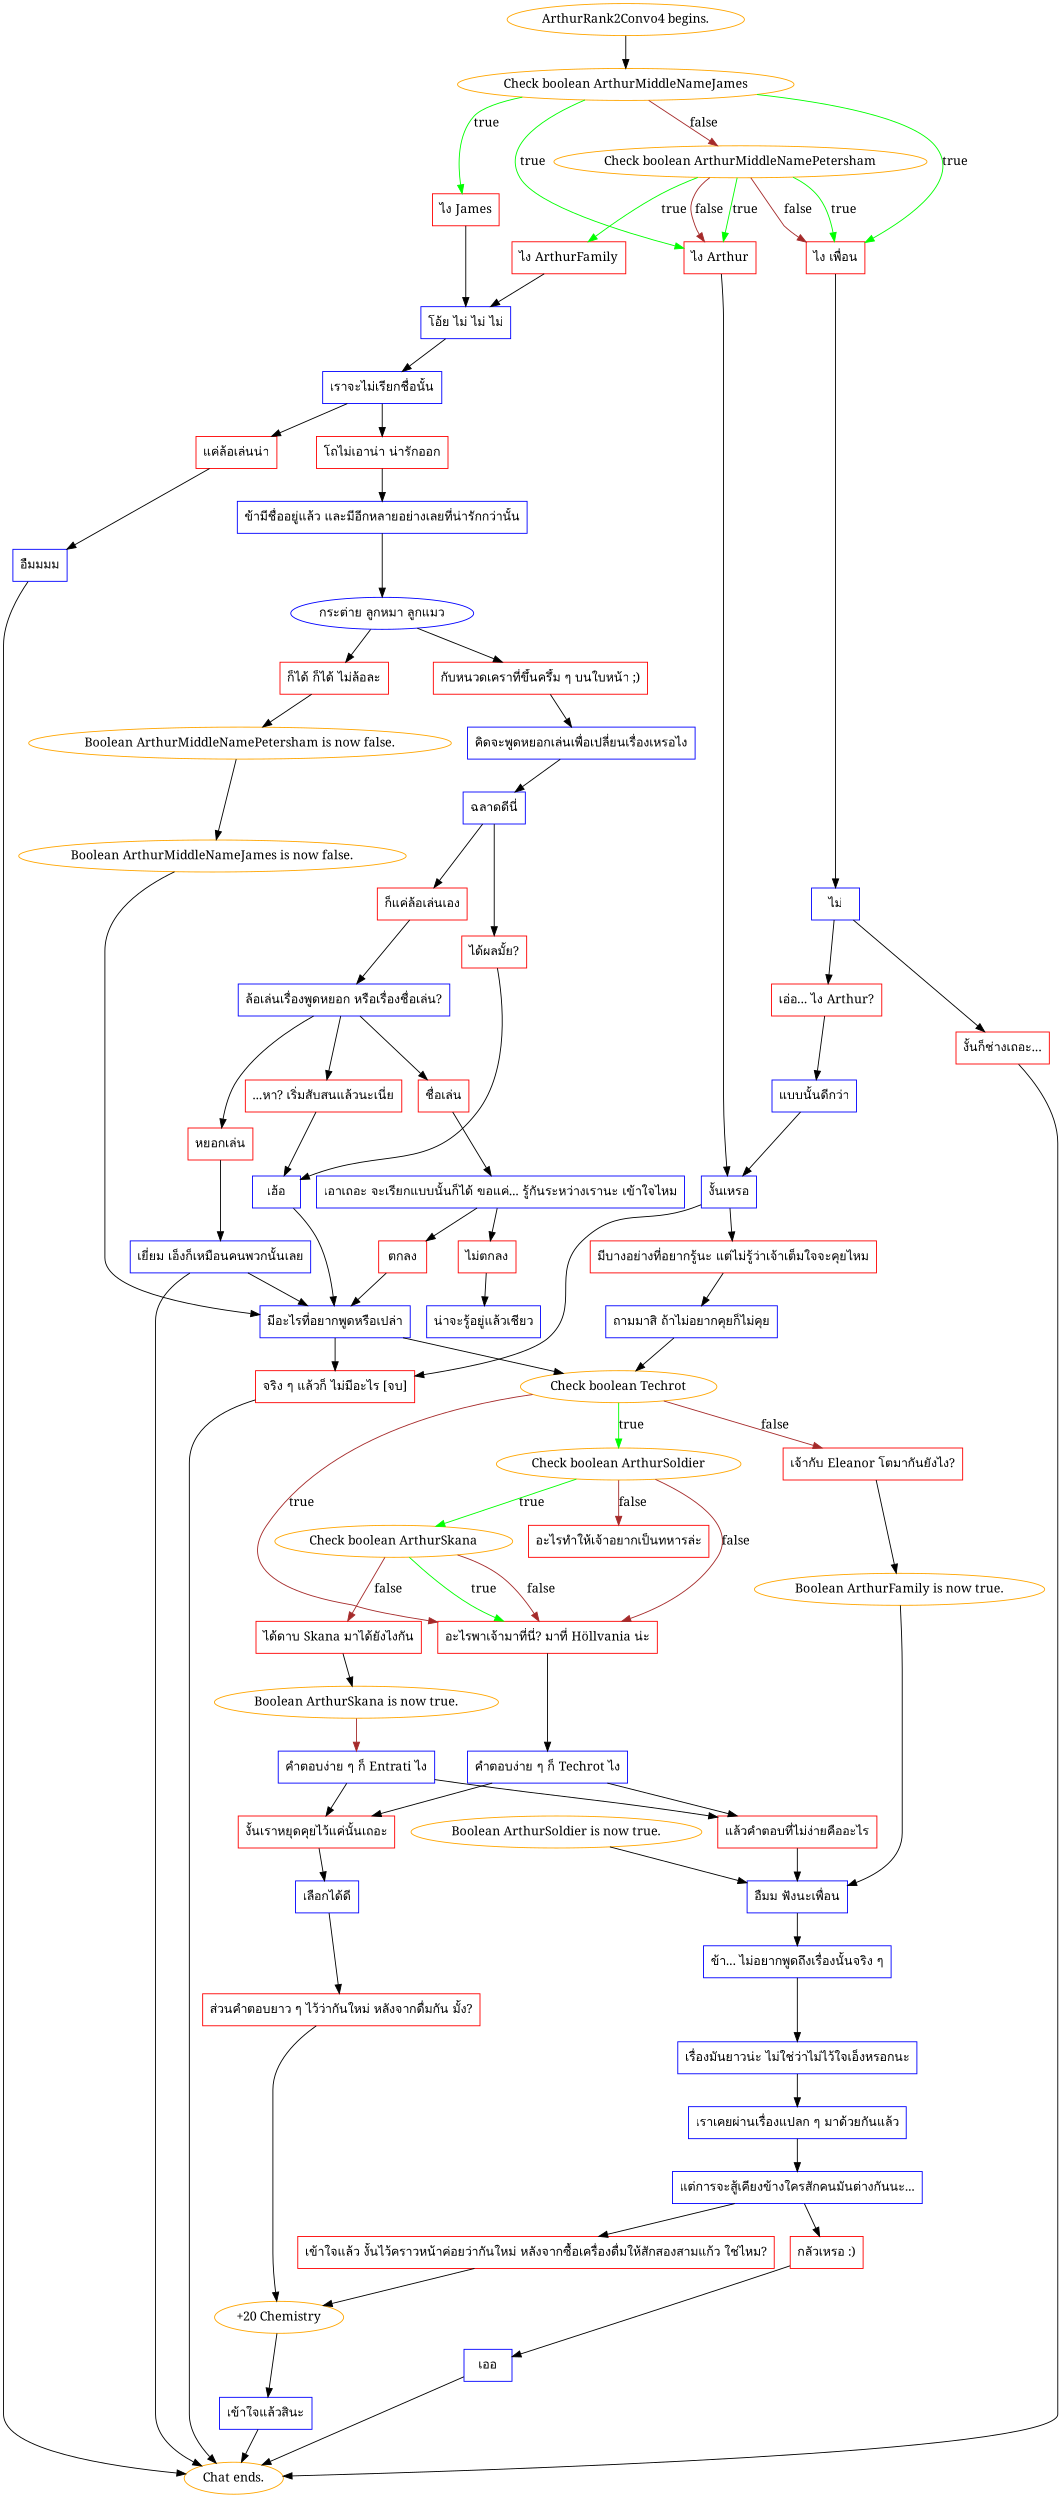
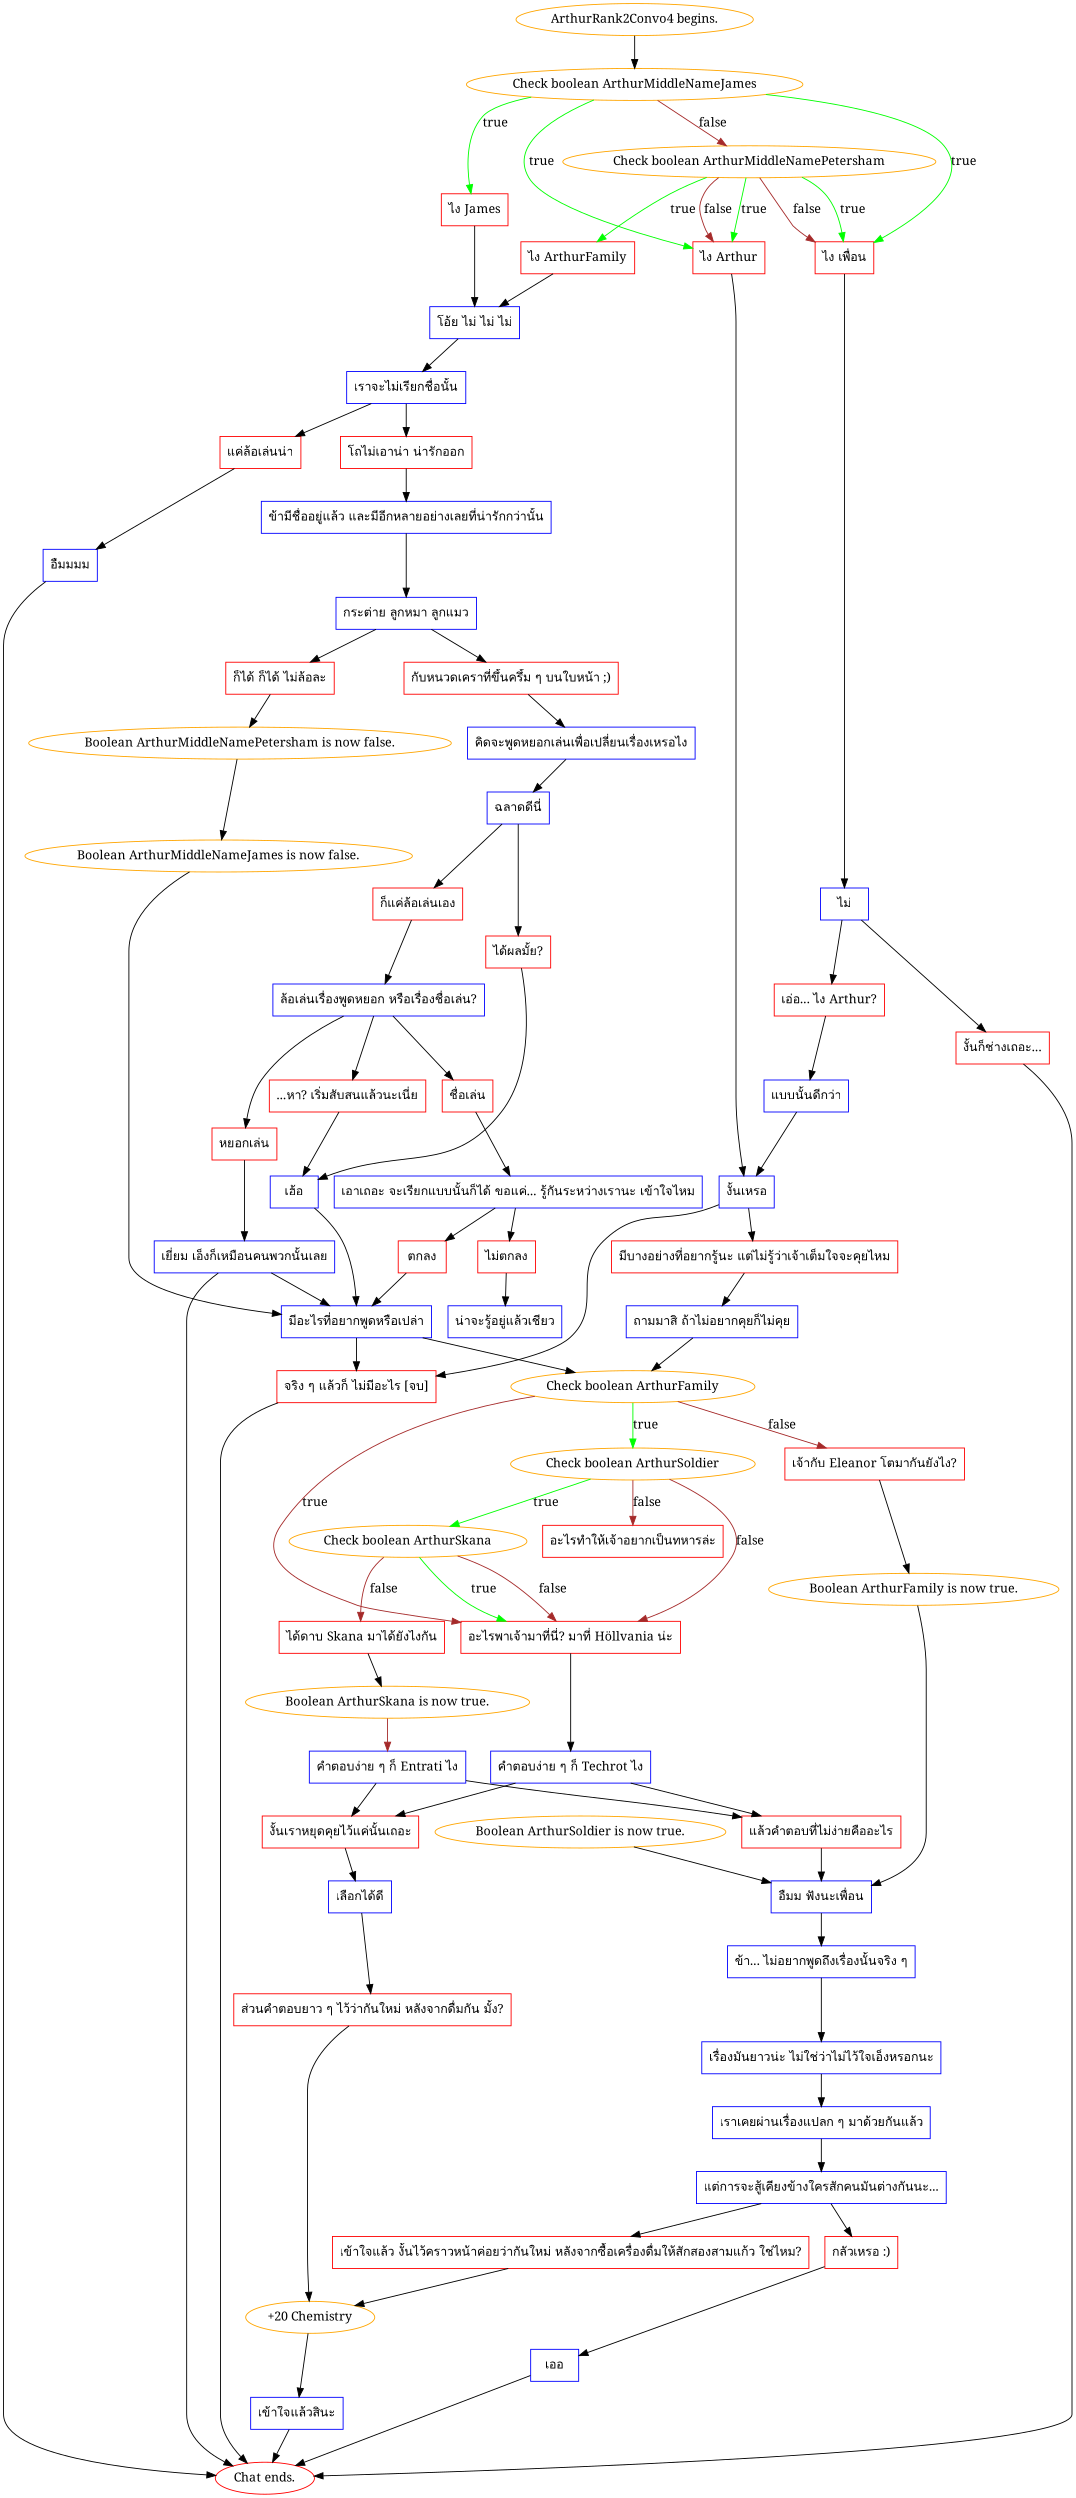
(382, 613) -> (406, 613)
(619, 1387) -> (633, 1387)
(234, 2478) -> (265, 2478)
